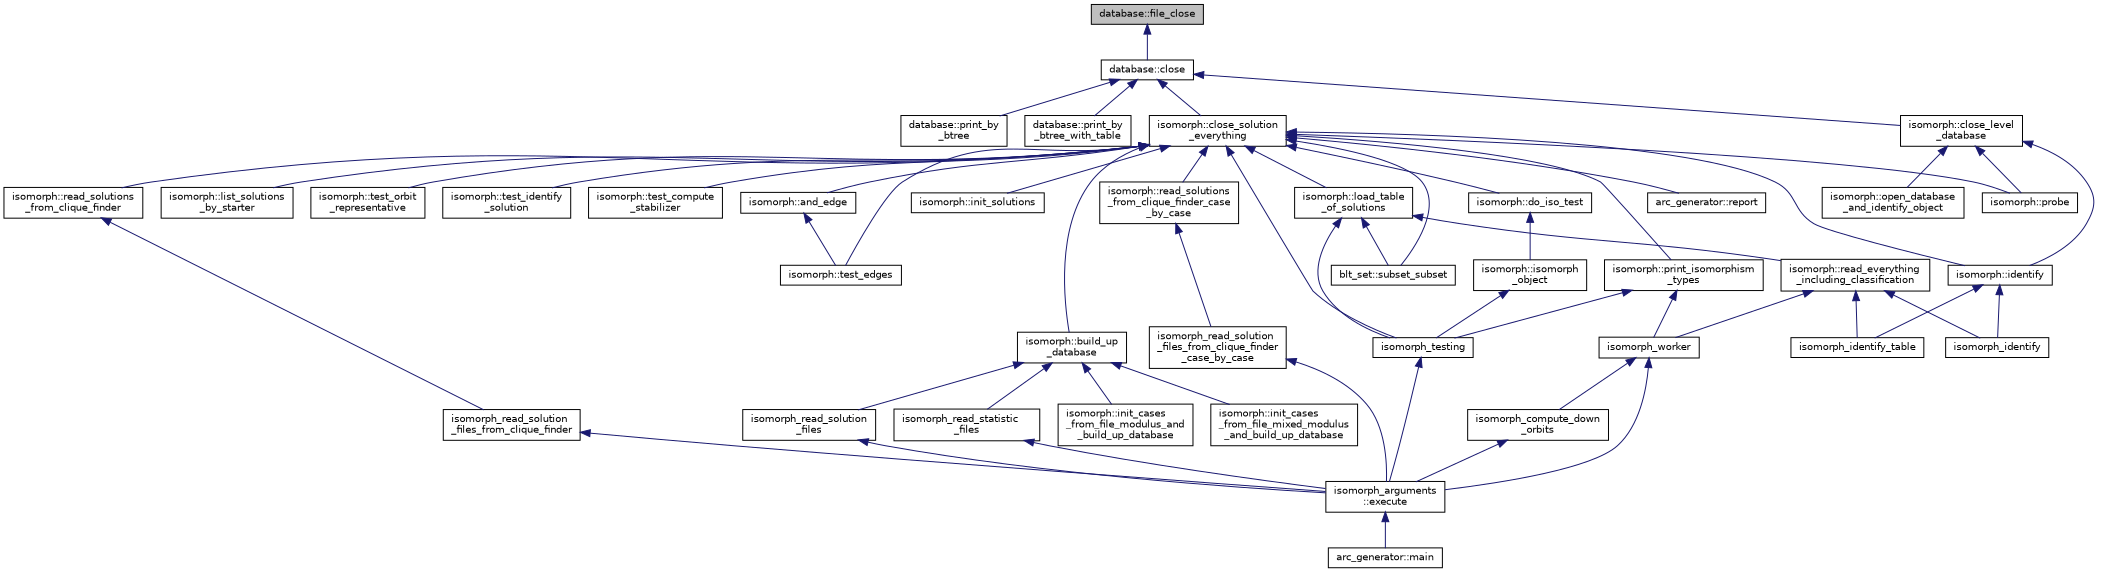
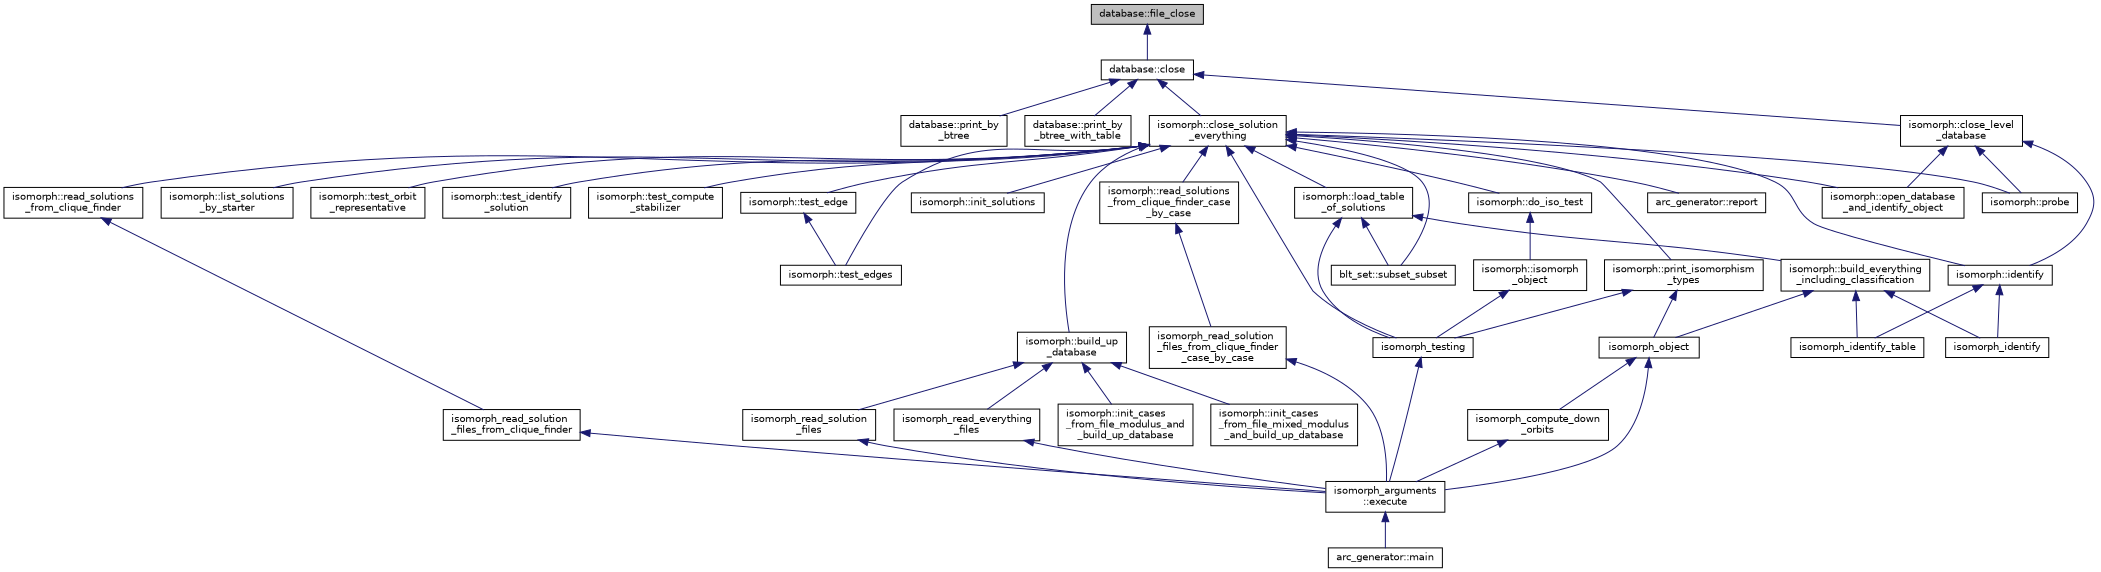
none -> (1568, 153)
(798, 203) -> (798, 203)
(1855, 275) -> (1855, 275)
(1649, 348) -> (1649, 348)
(967, 425) -> (967, 425)
